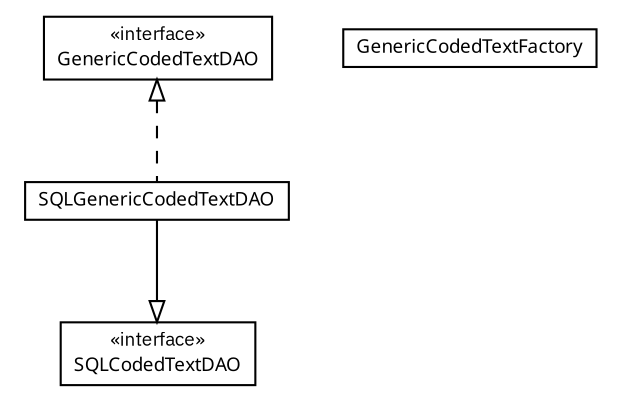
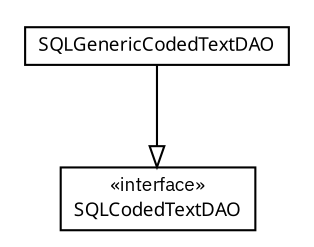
(157, 48) -> none
(469, 48) -> none
